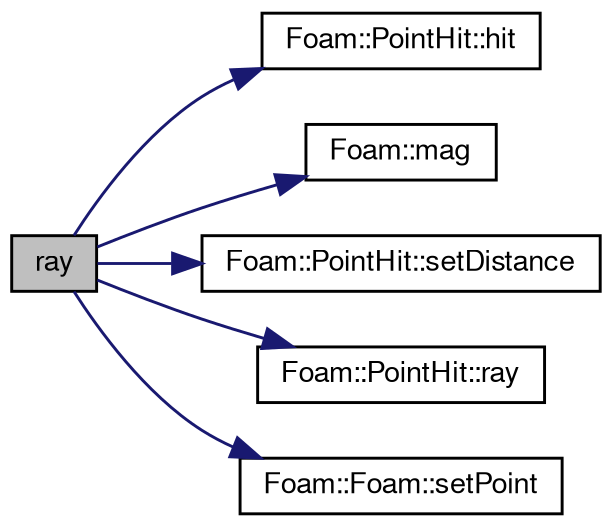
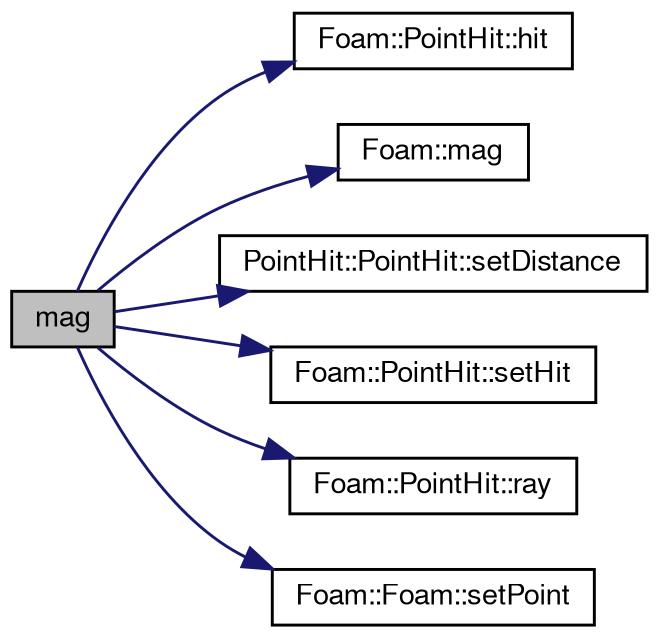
(54, 264) -> (63, 319)
(401, 264) -> (433, 264)
none -> (433, 375)
